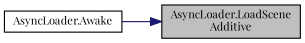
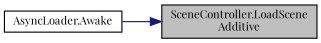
(231, 22) -> (239, 22)
